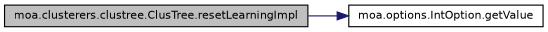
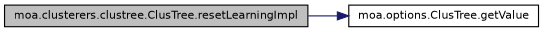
(446, 16) -> (444, 16)
